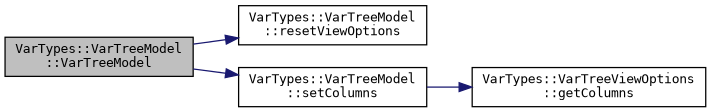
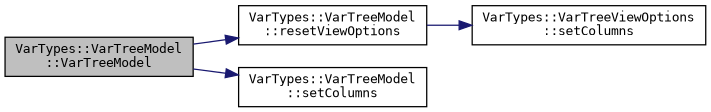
none -> (589, 25)
(589, 87) -> none
